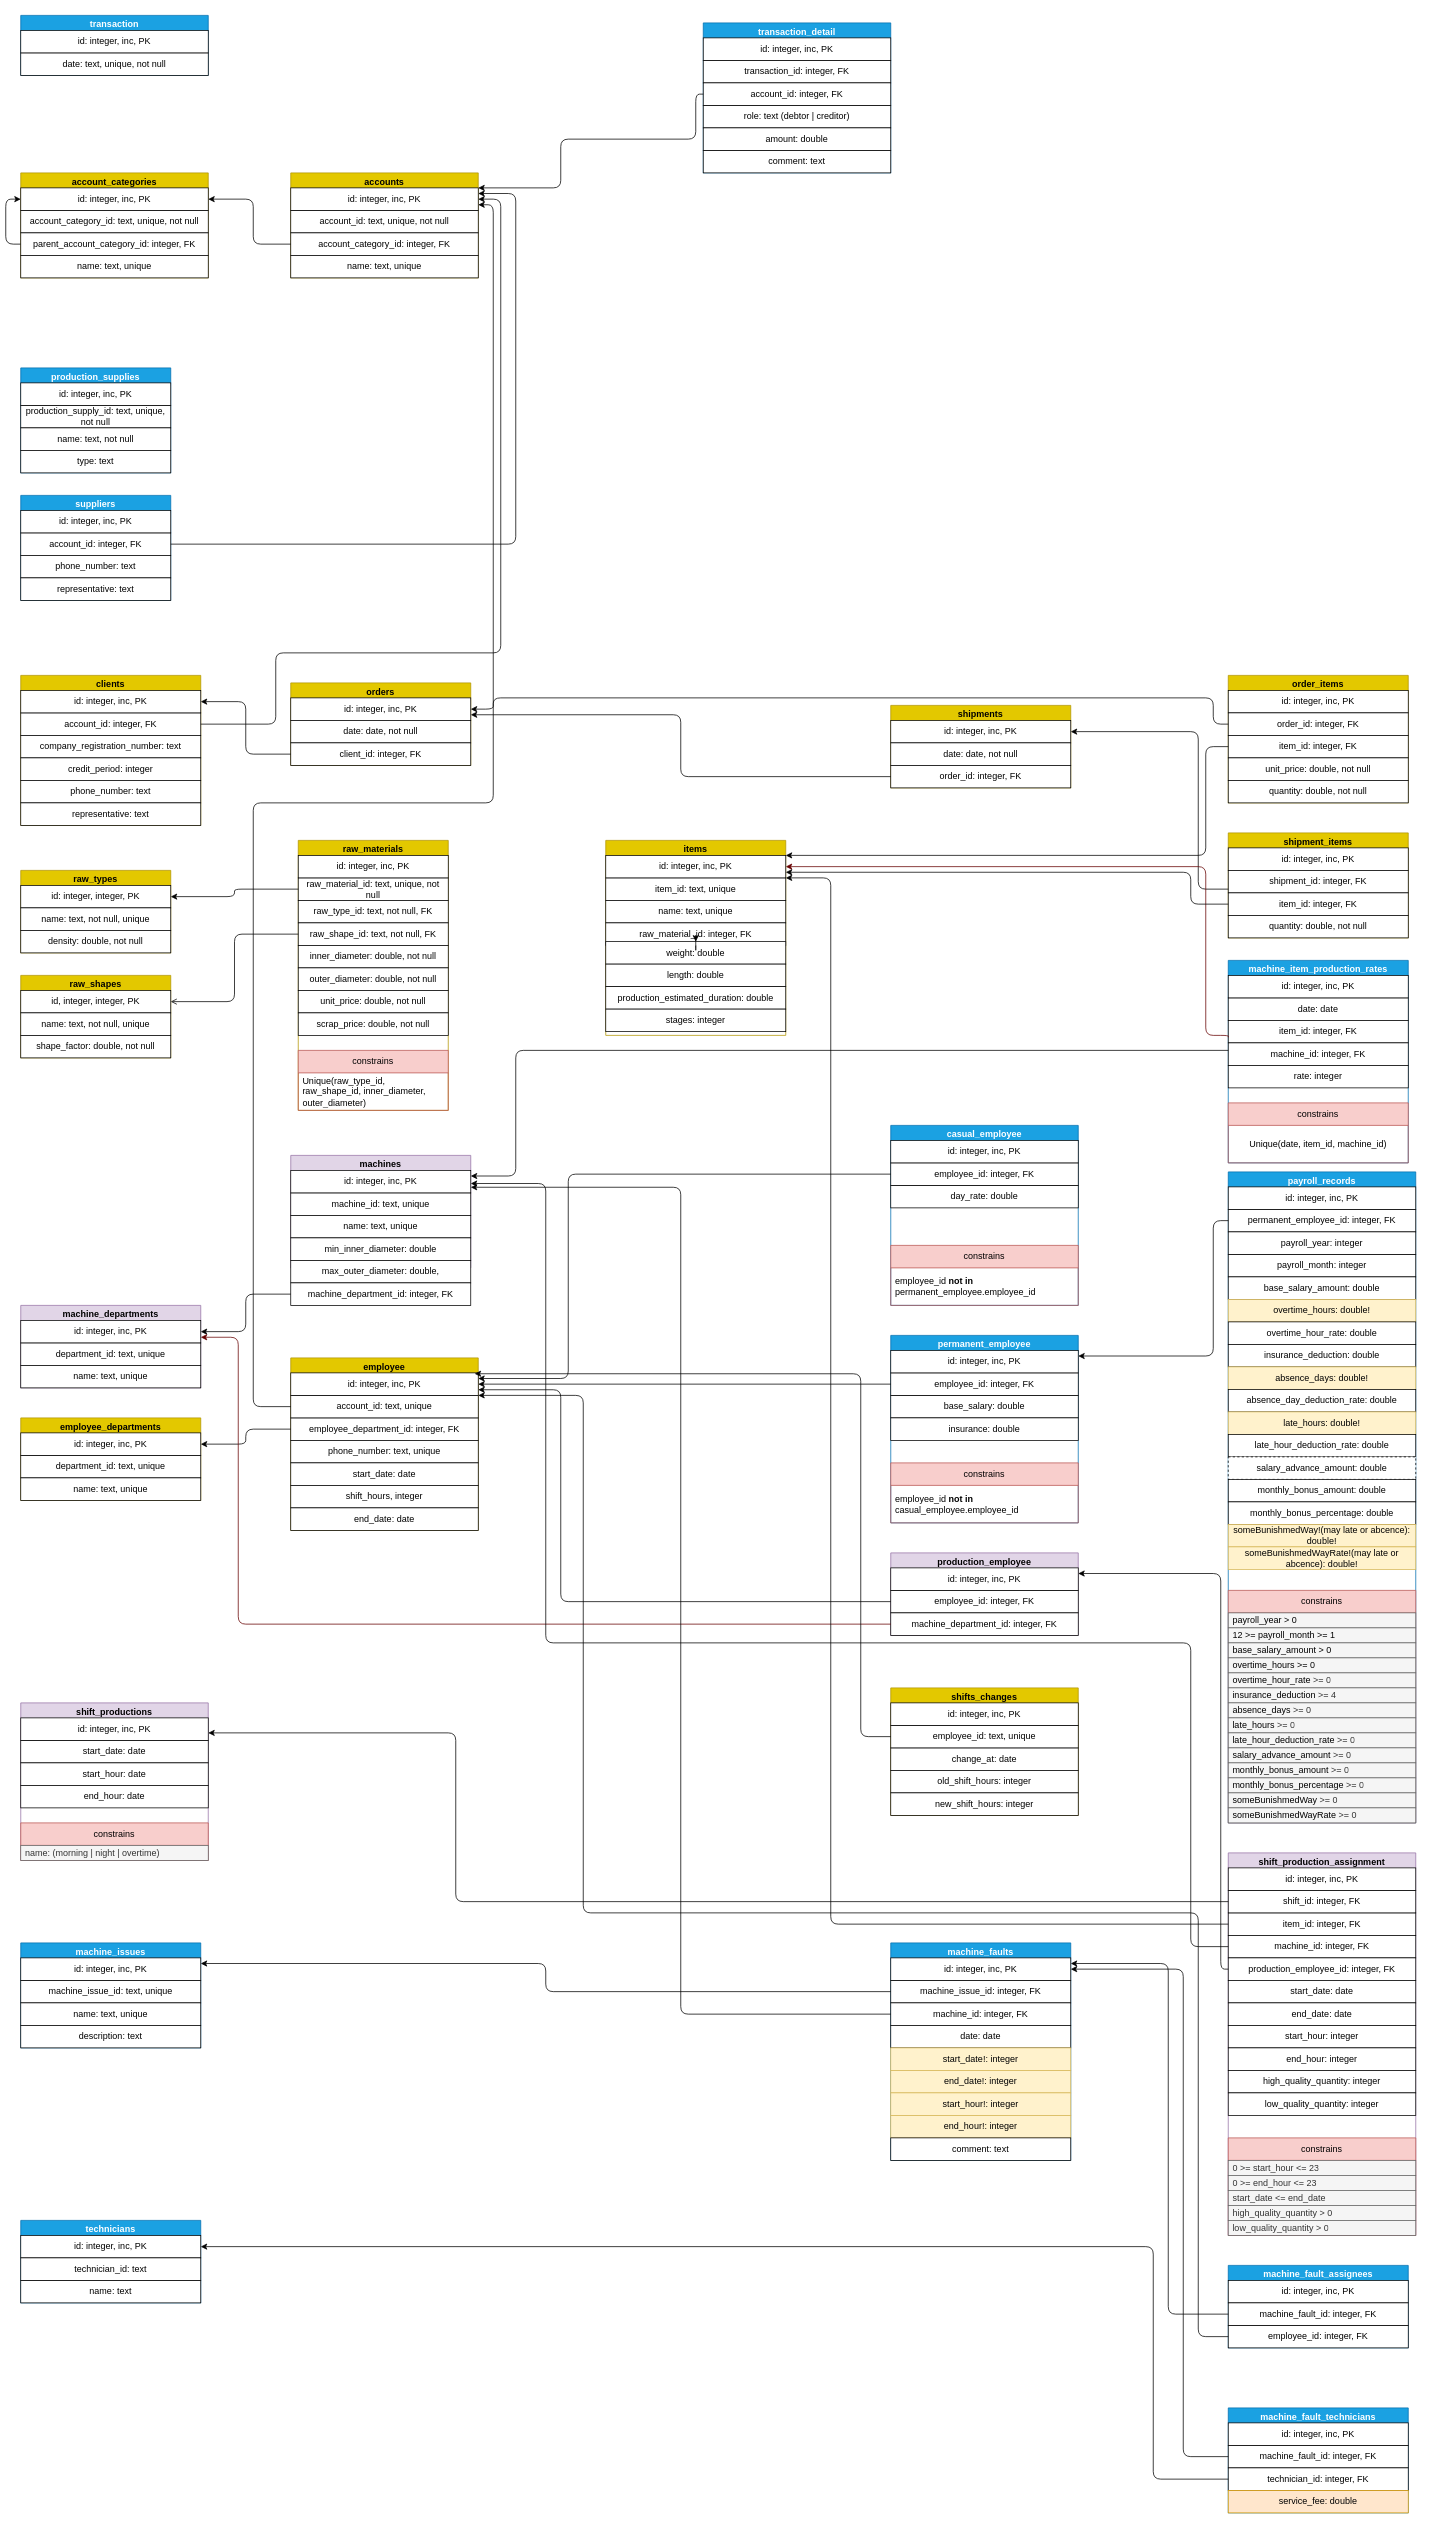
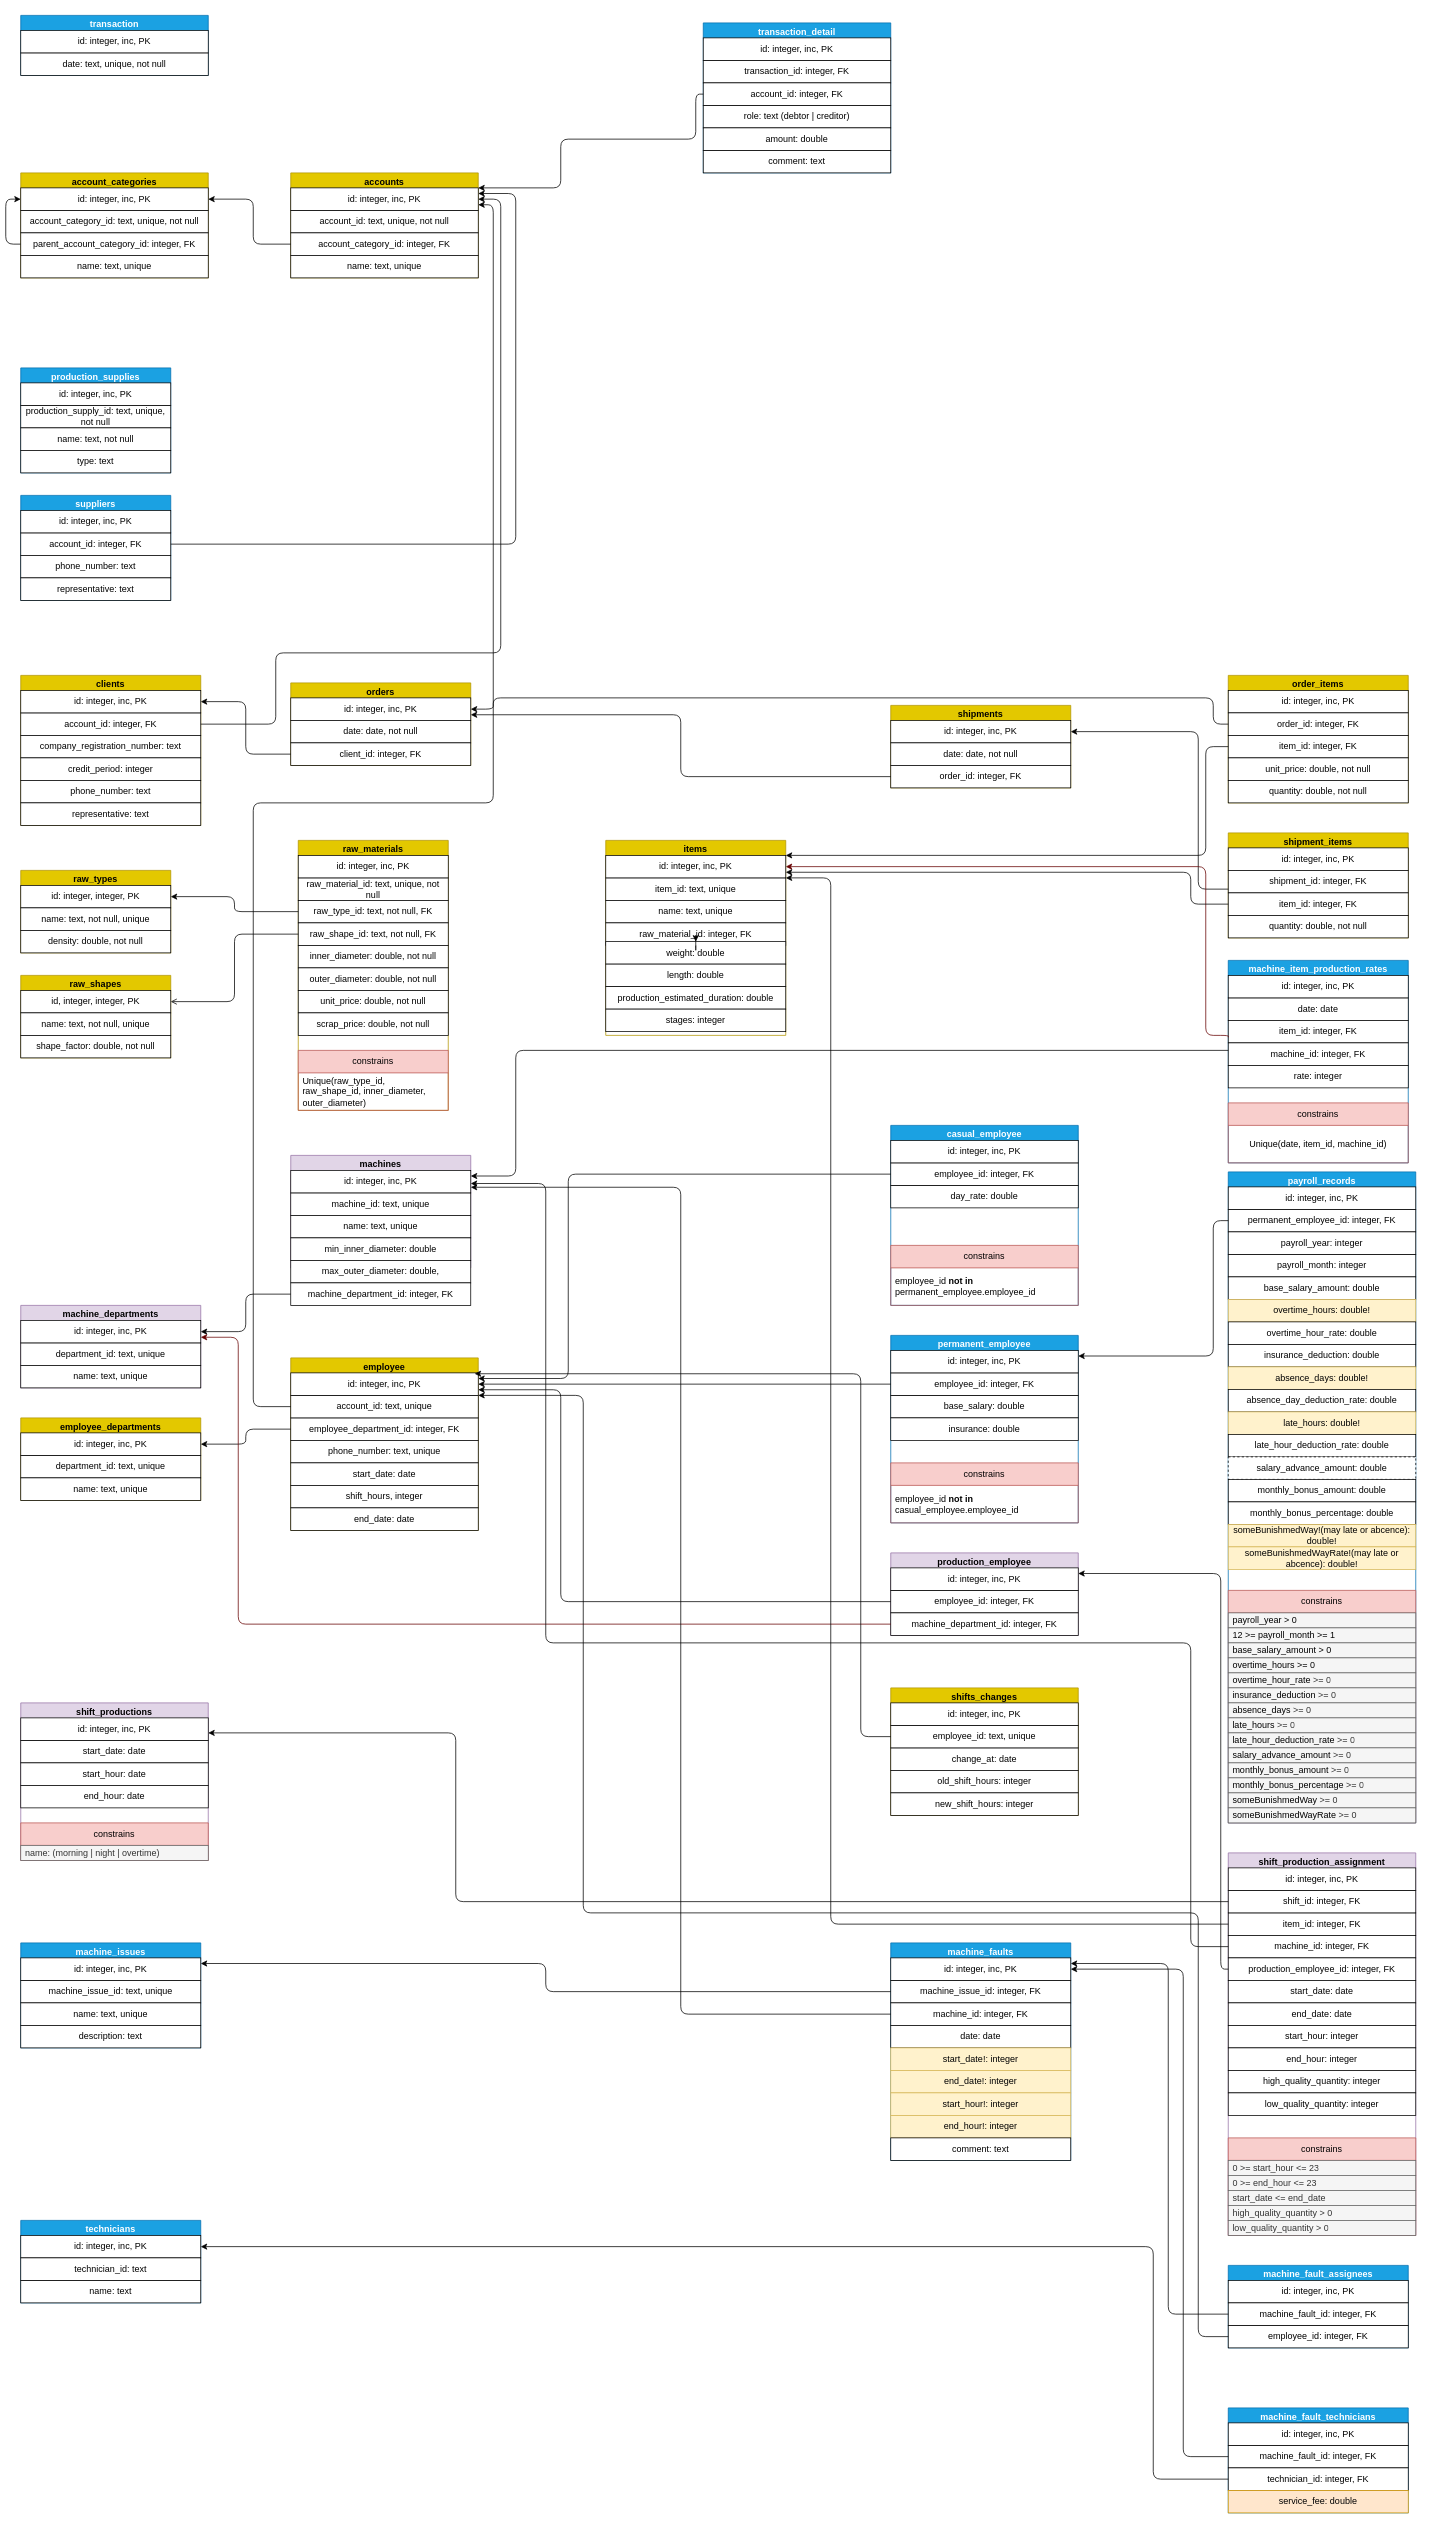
(259, 889) -> (258, 912)
(1290, 1695) -> (1290, 1695)
